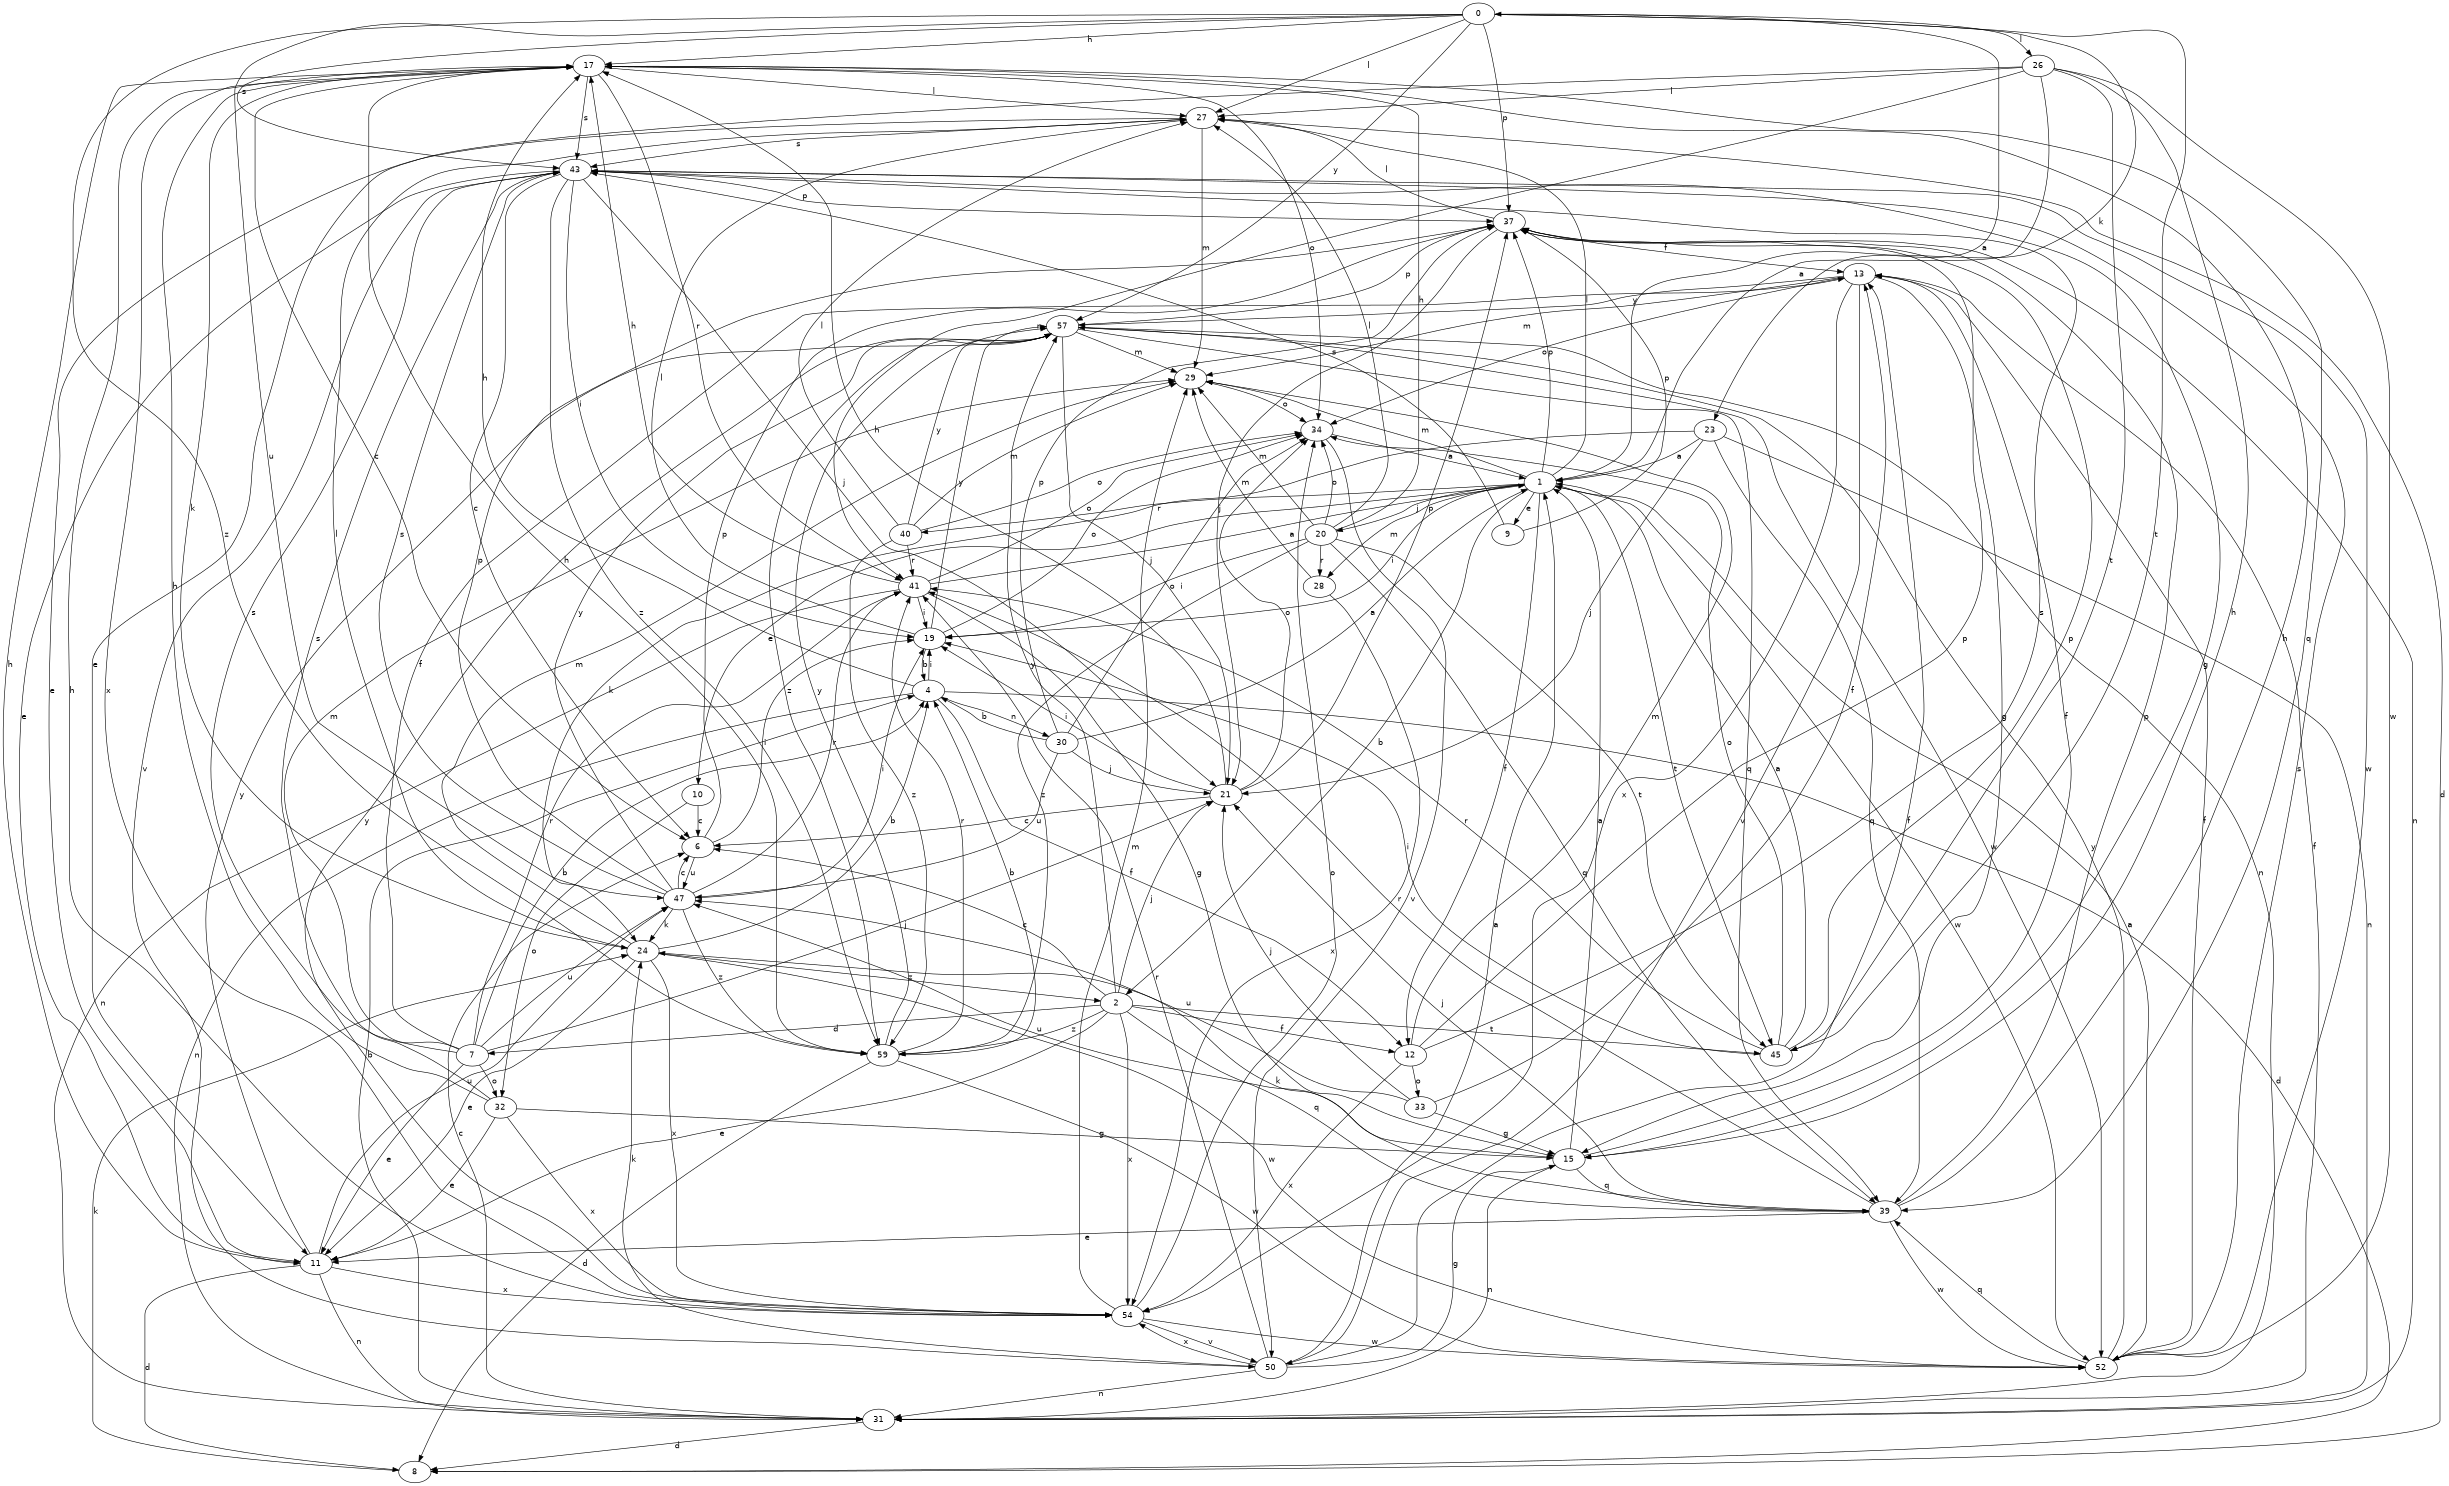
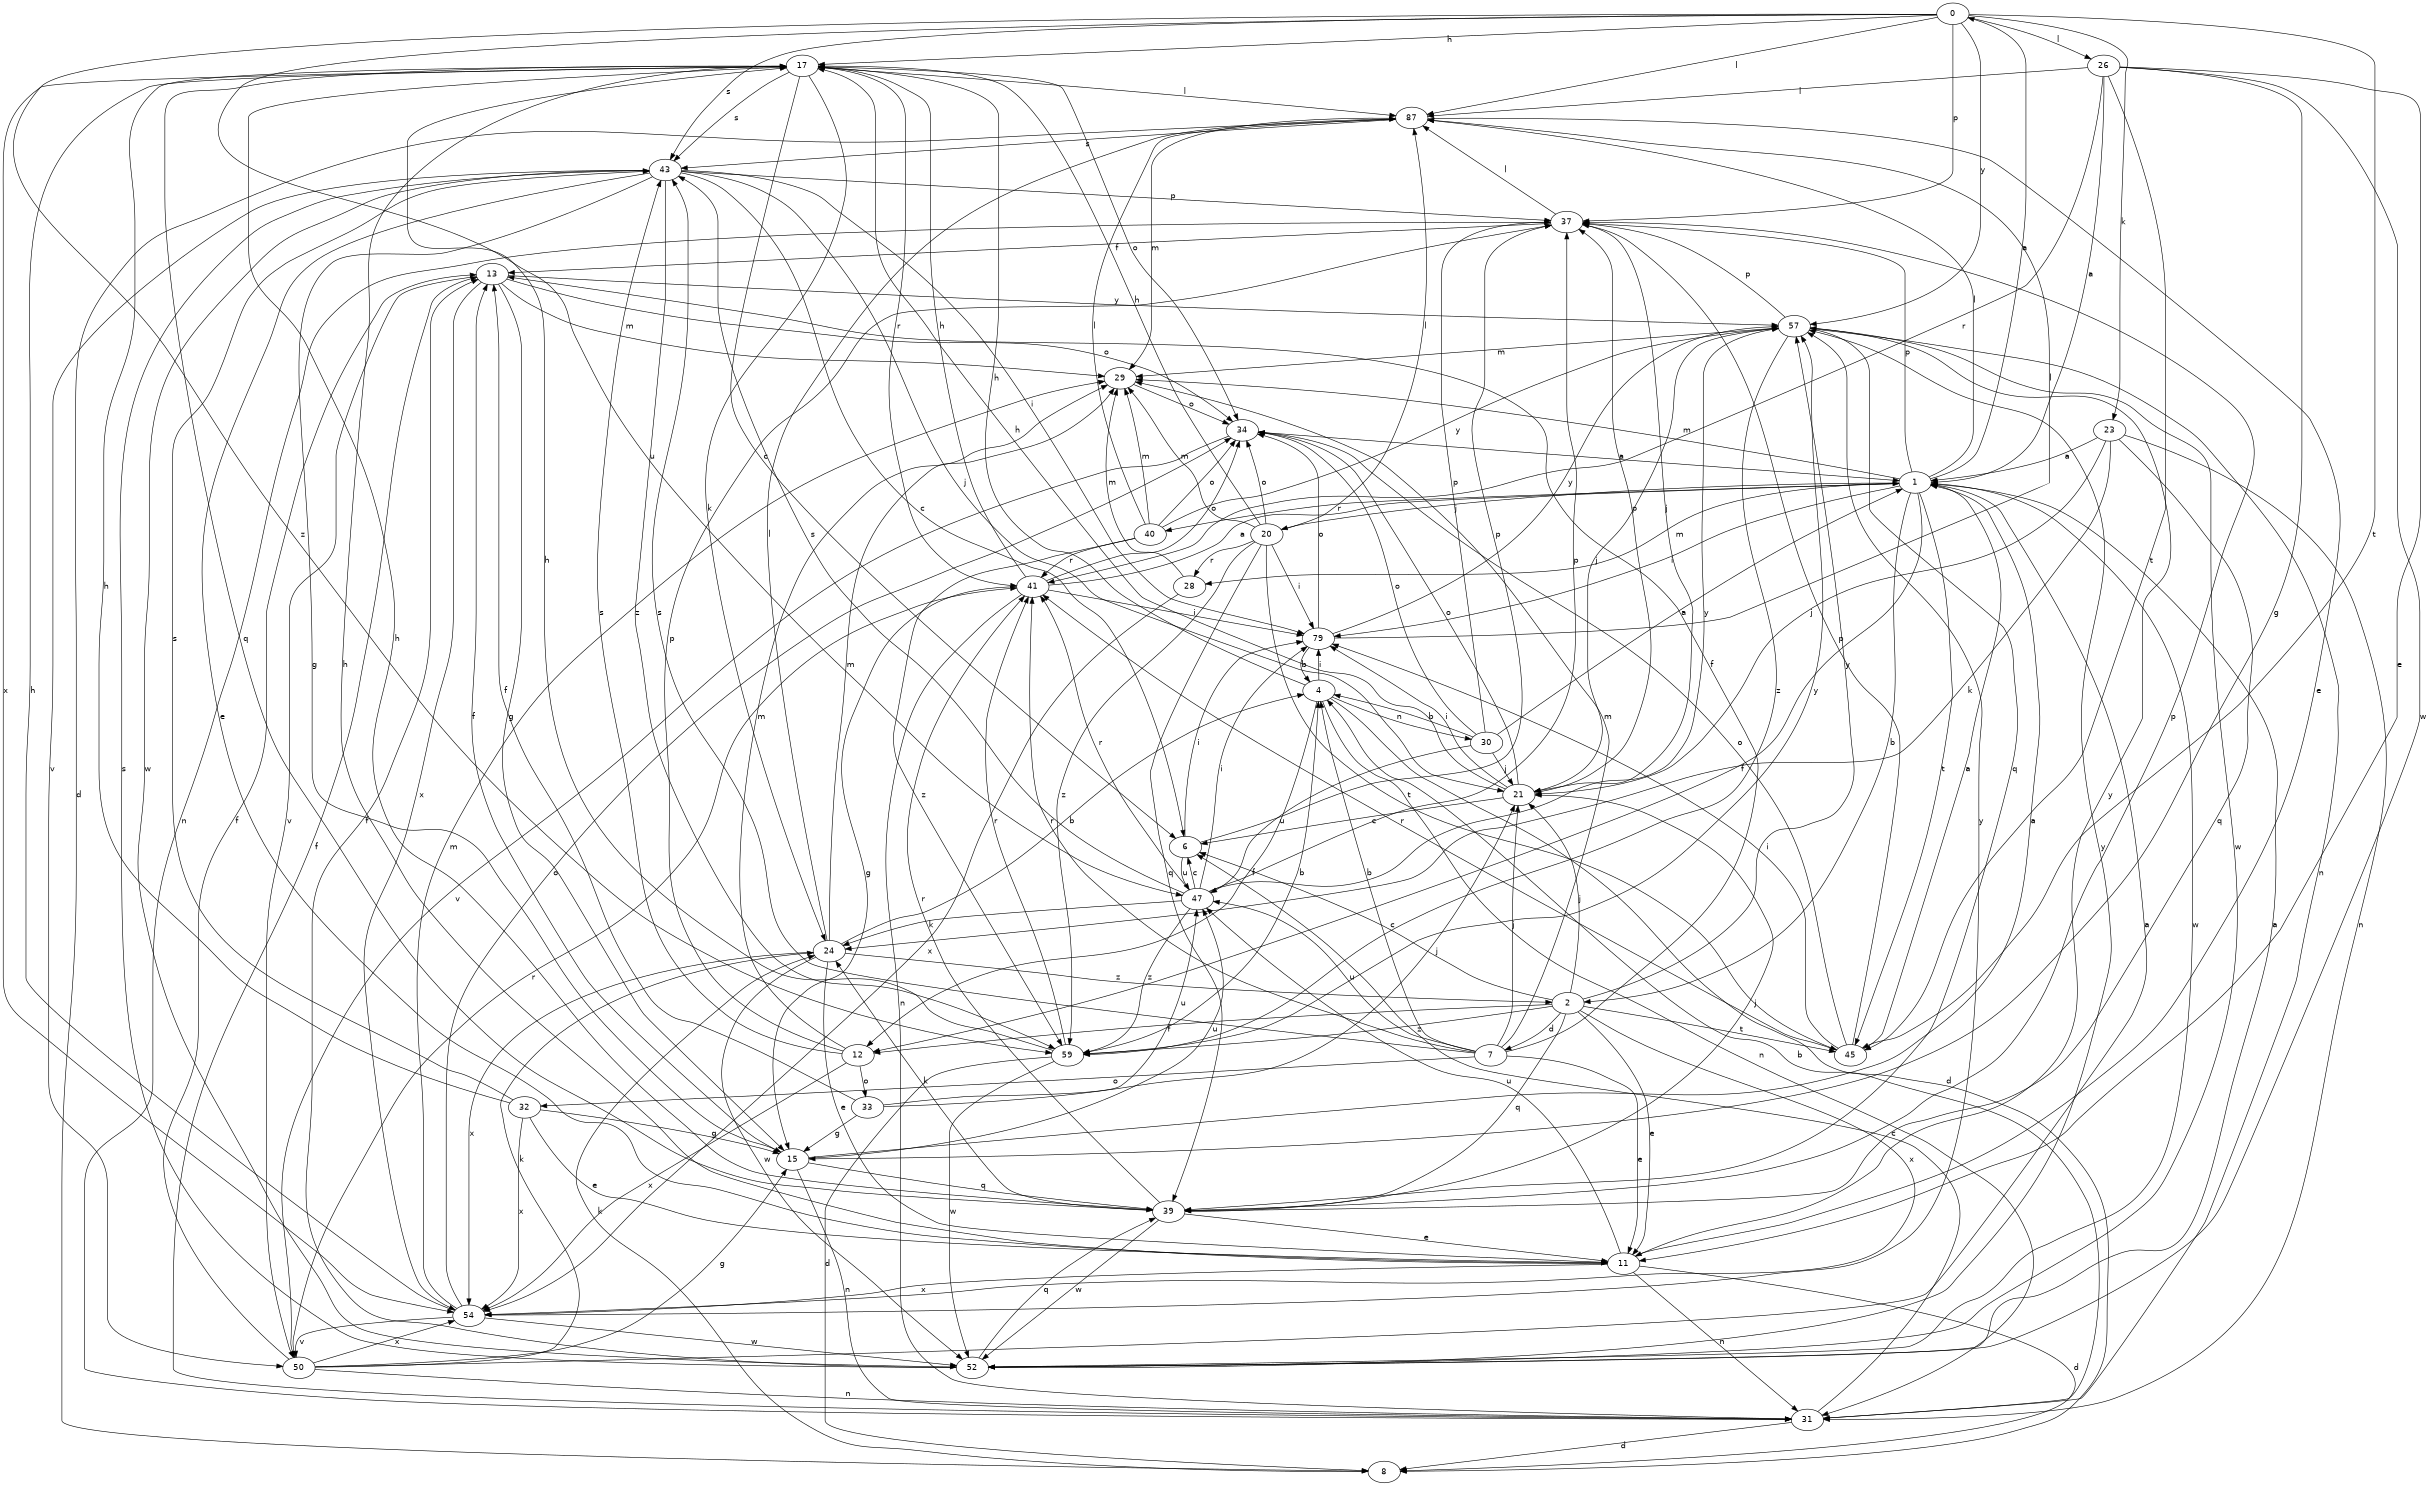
(1202, 118) -> (1412, 118)
(1508, 535) -> none
(2234, 613) -> (2277, 613)
(930, 639) -> (1318, 639)
(698, 795) -> none
